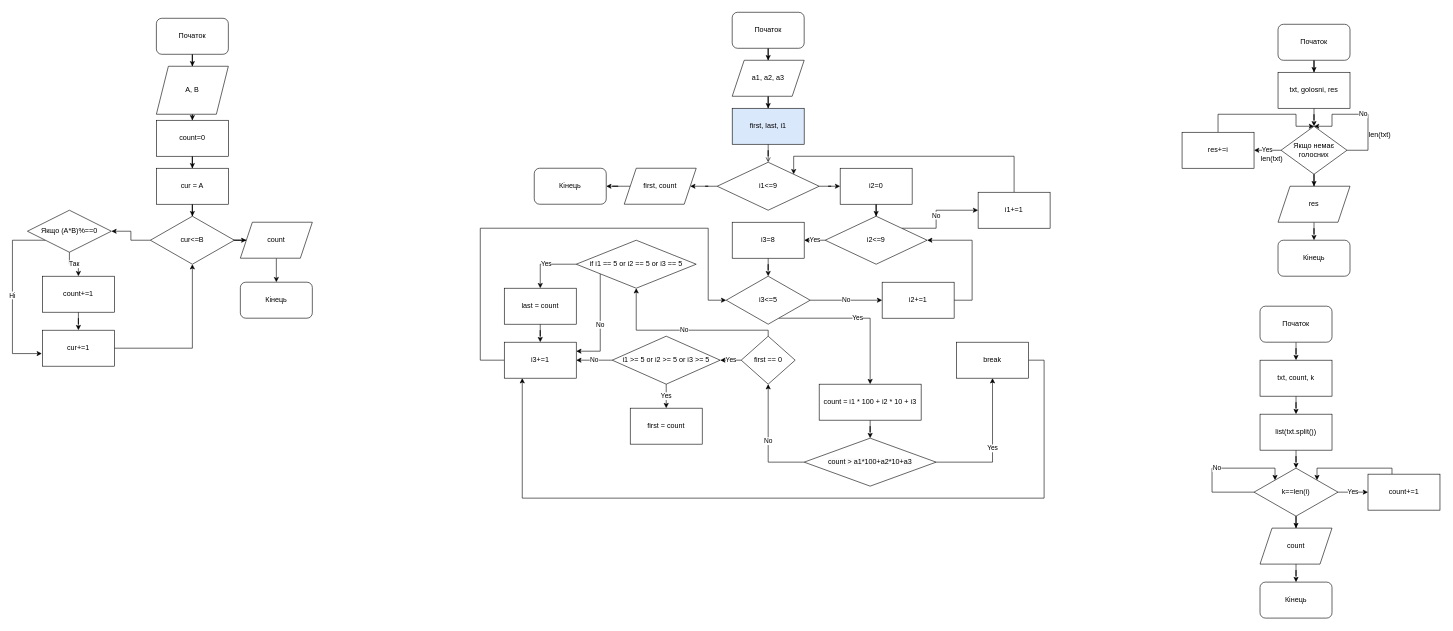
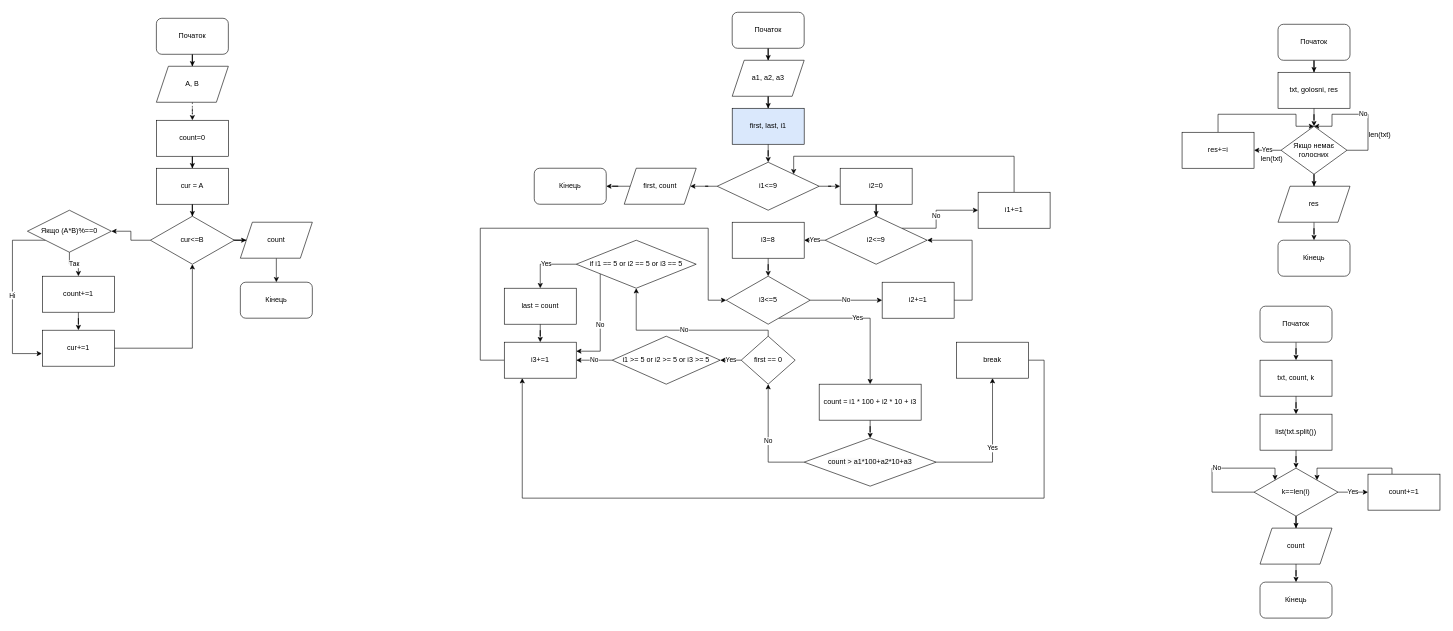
(192, 90) -> (192, 84)
(768, 158) -> (768, 156)
(666, 397) -> none
(666, 426) -> none
